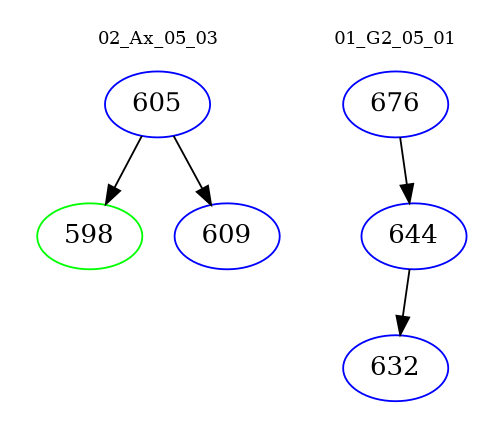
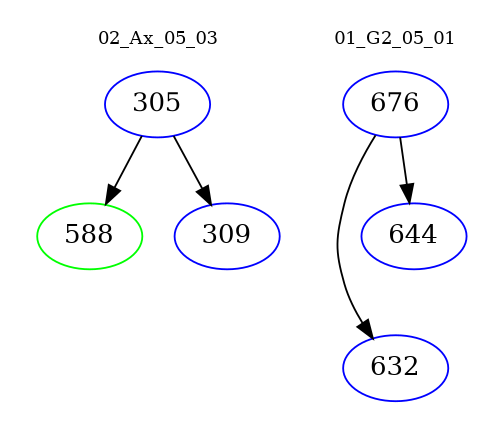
(158, 104) -> (158, 104)
(90, 236) -> (90, 236)
(227, 236) -> (227, 236)
(406, 293) -> (339, 228)
